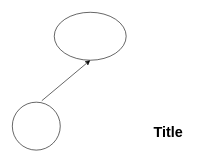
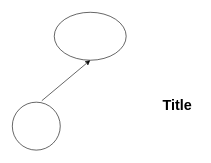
(168, 132) -> (177, 105)
